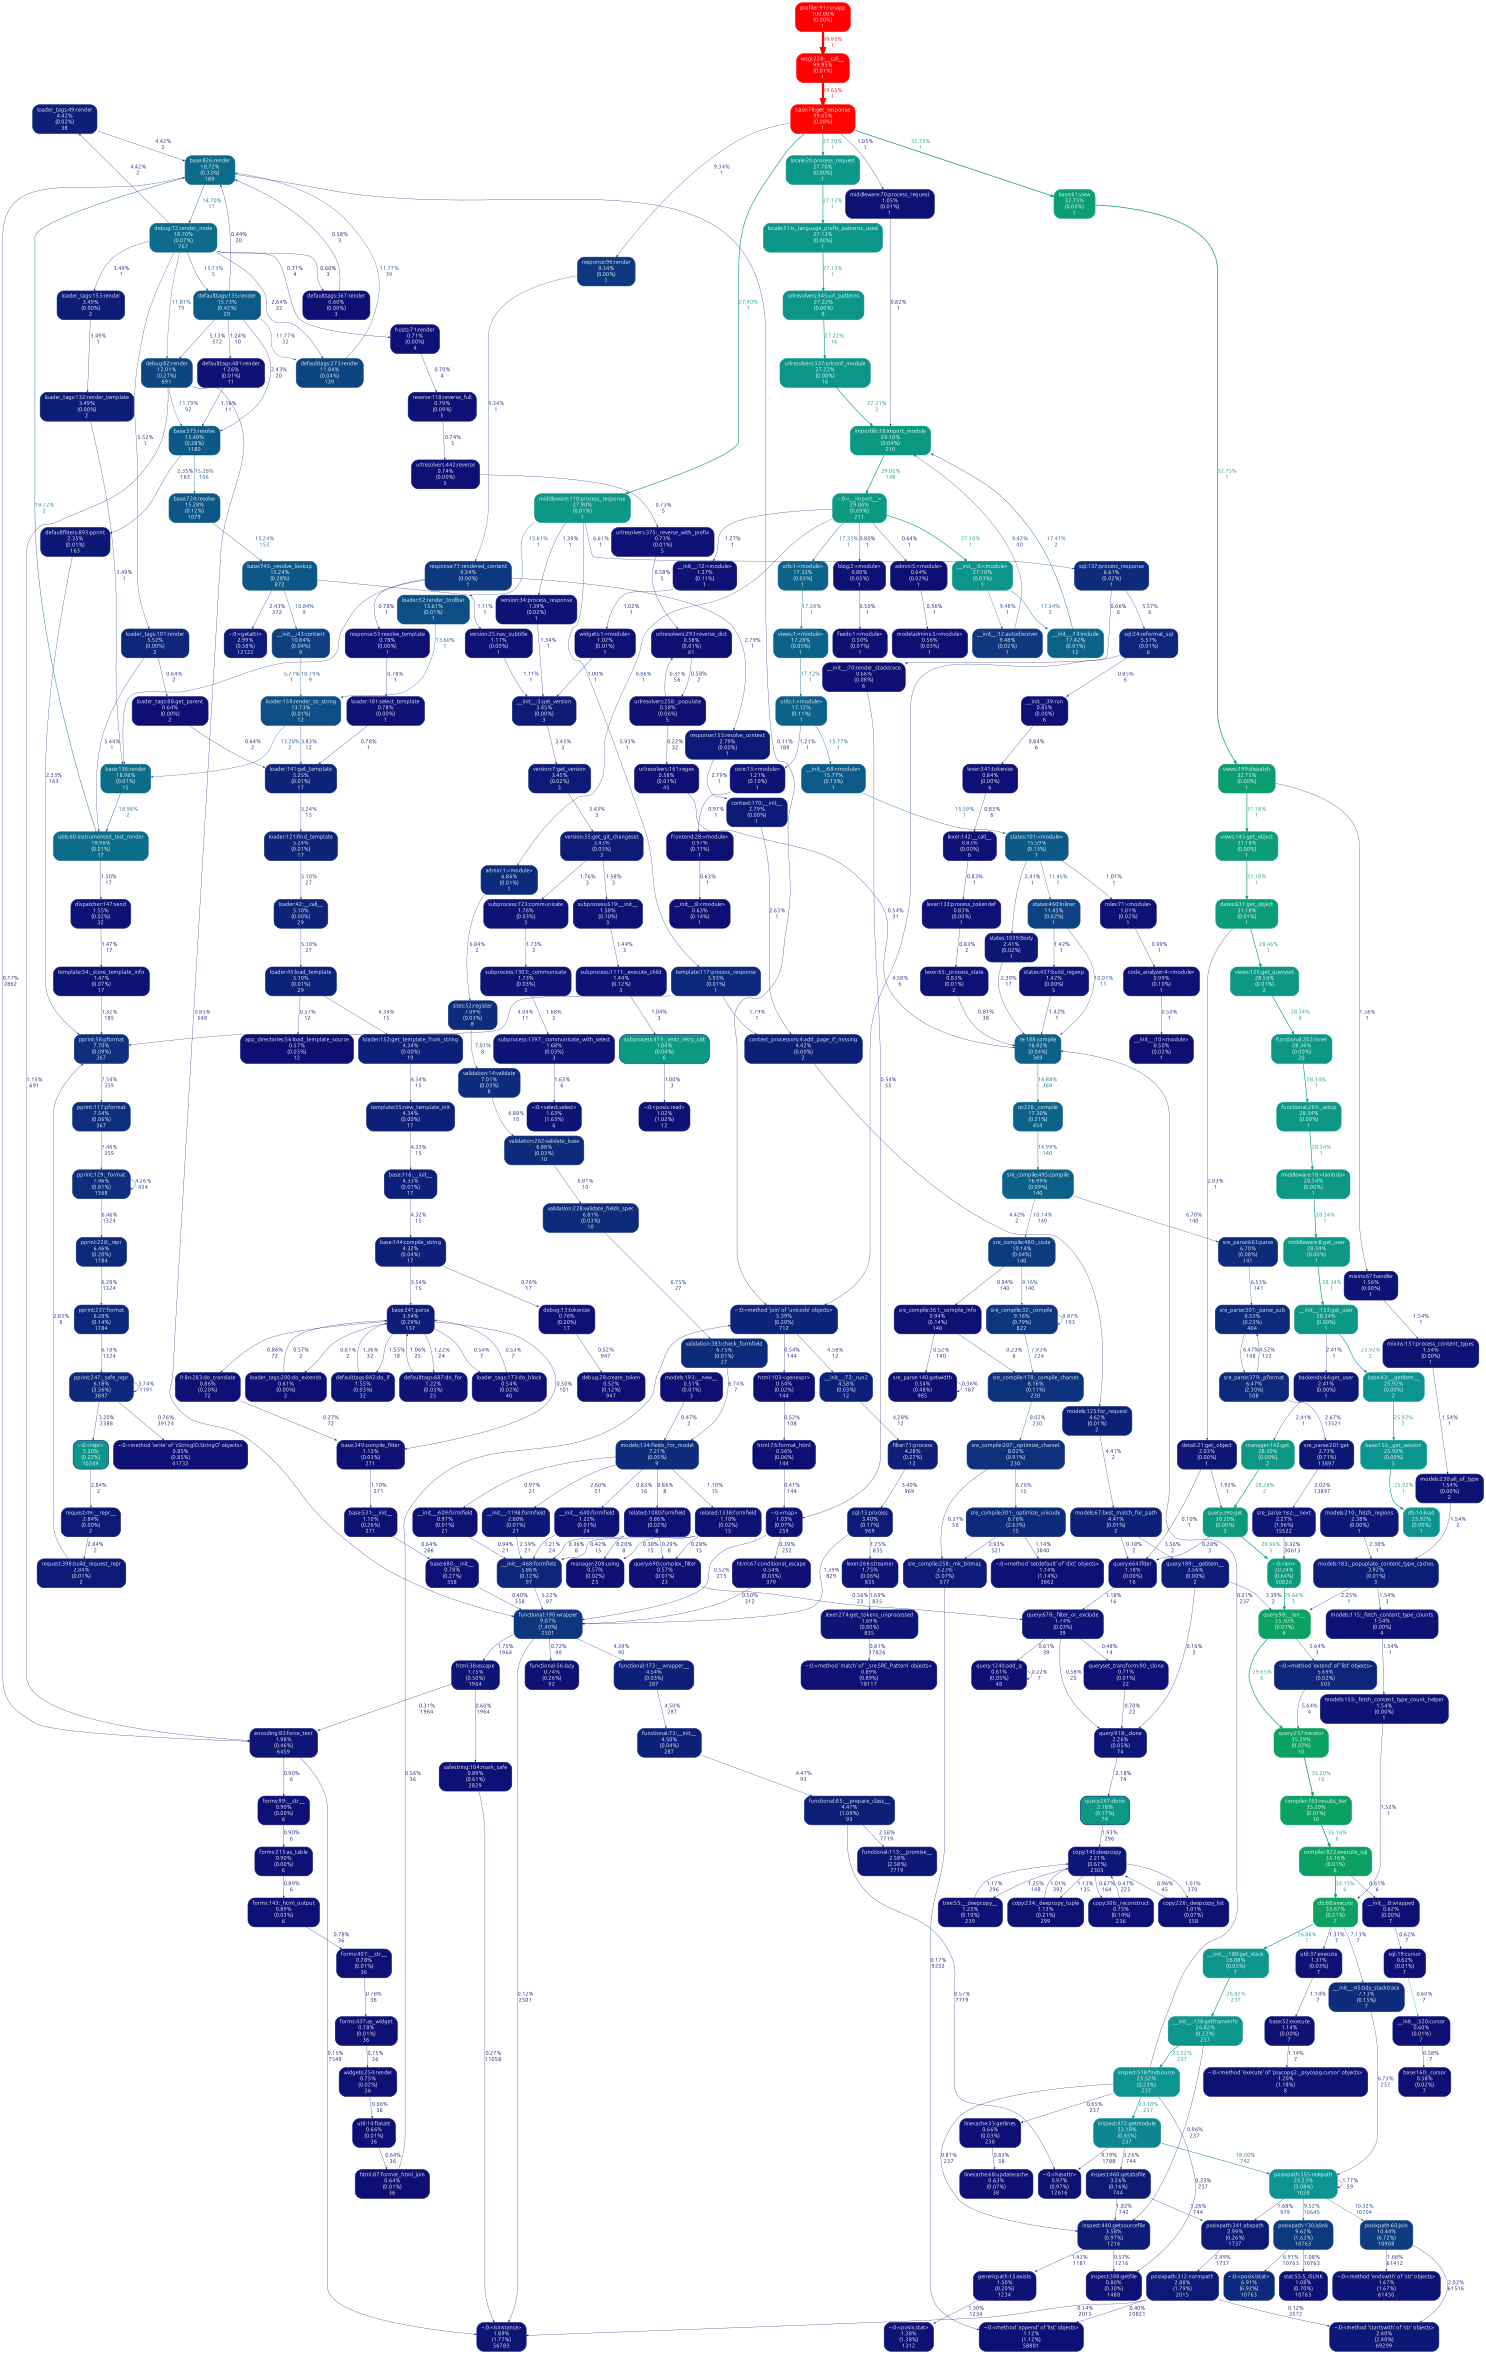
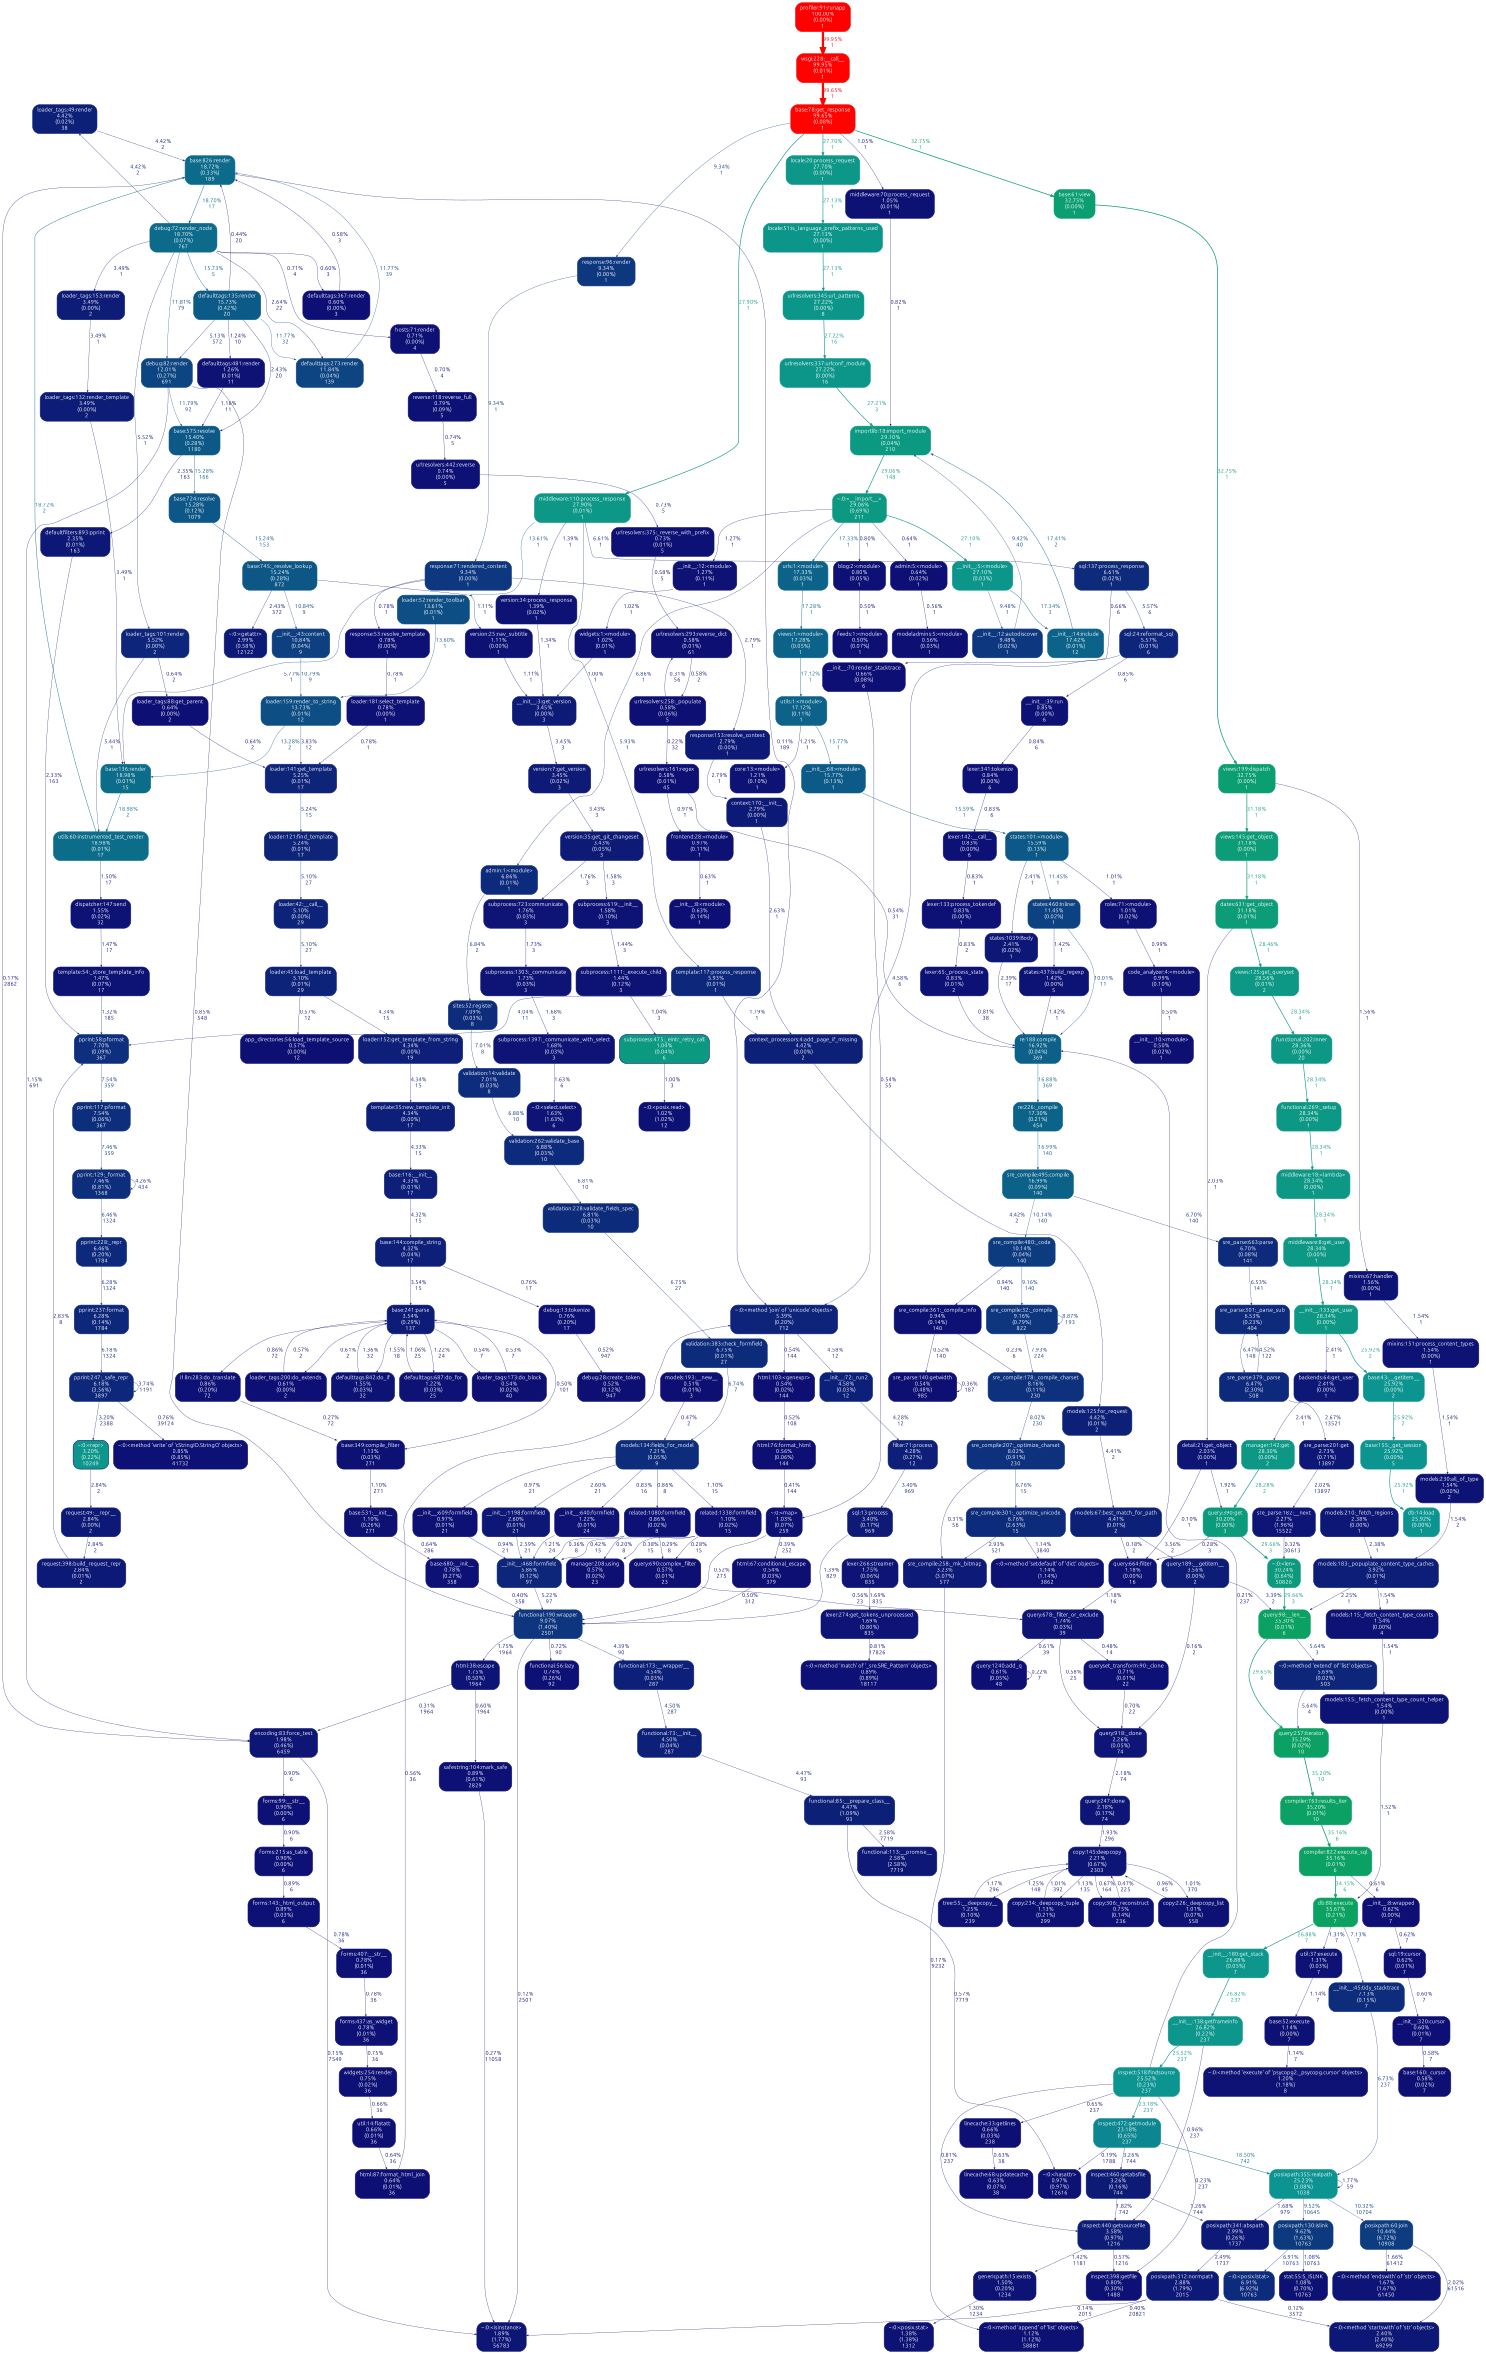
(705, 802) -> (671, 813)
(297, 1049) -> (297, 1049)
(1254, 1387) -> (1254, 1387)
(1097, 1421) -> (1097, 1421)
(870, 1547) -> none
(1105, 1810) -> (1105, 1810)
(1413, 1996) -> (1413, 1996)
